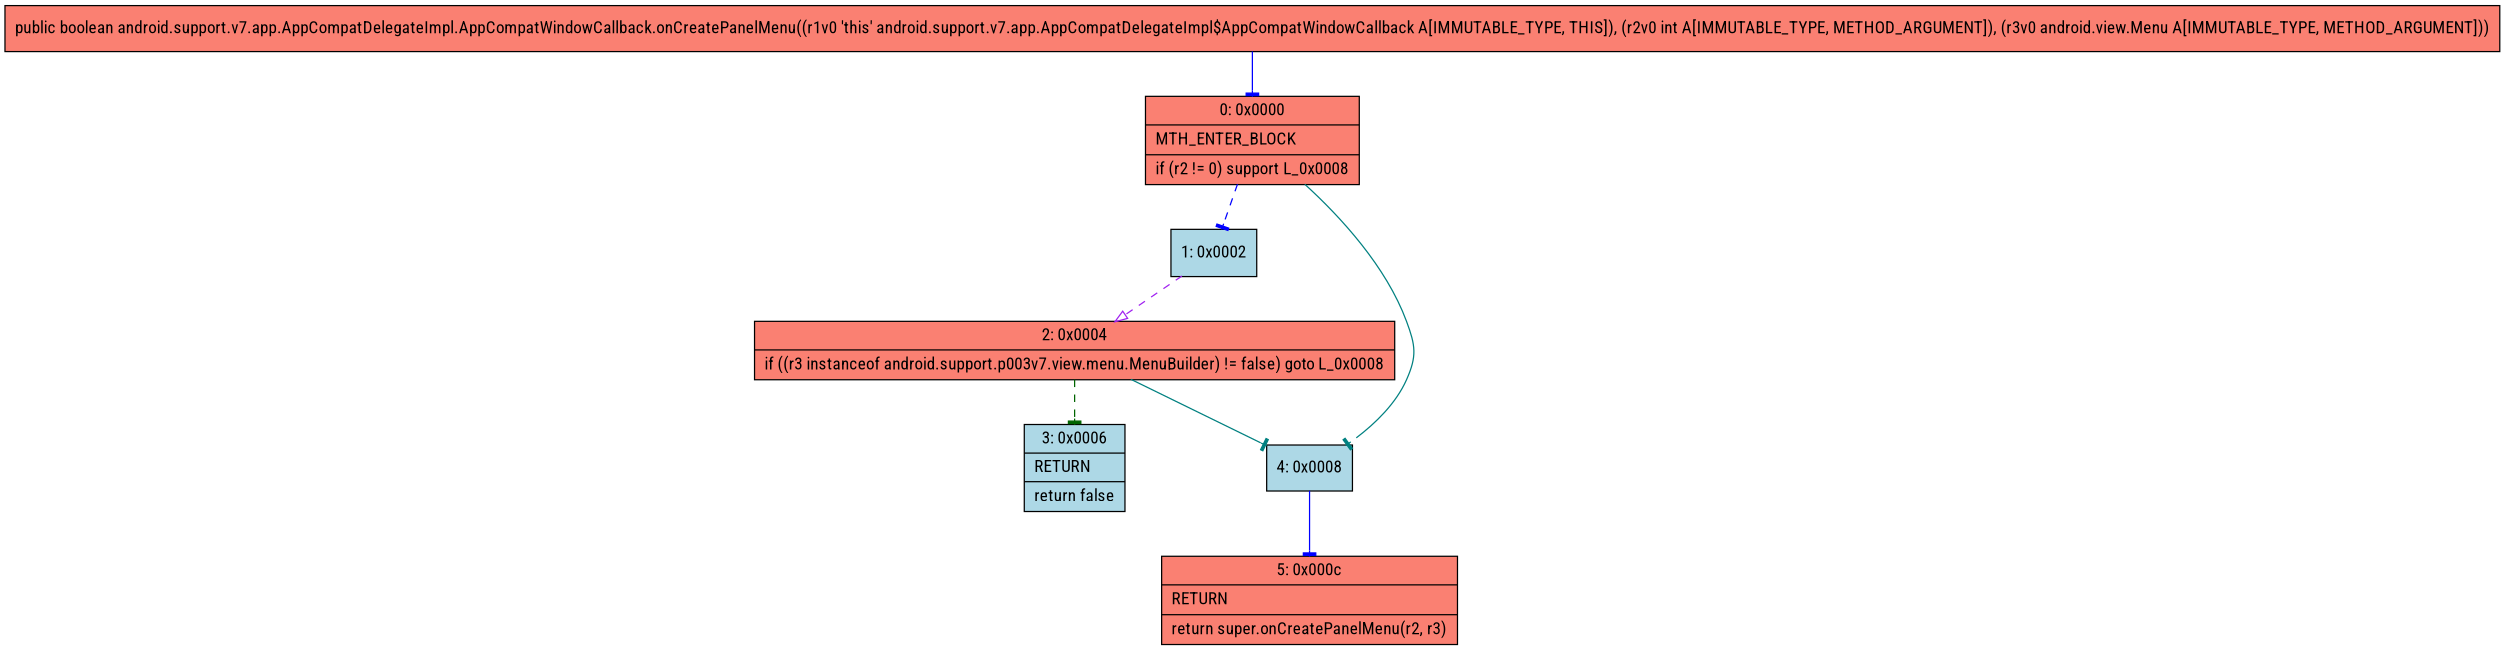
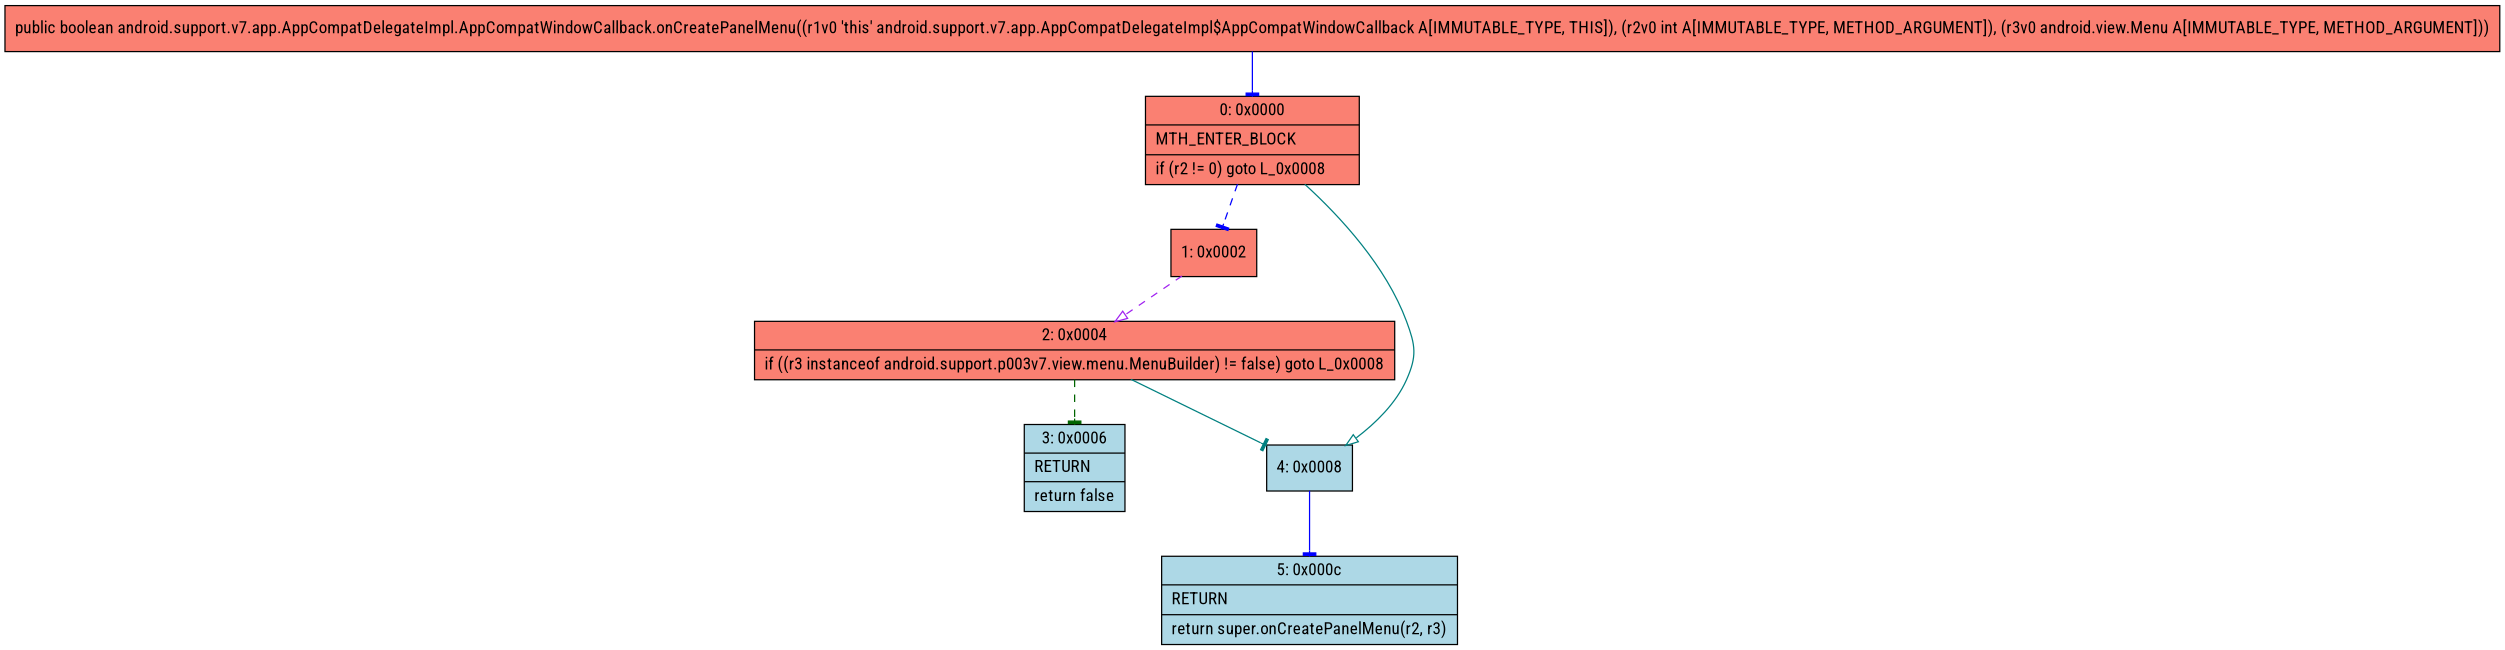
(1252, 169) -> (1241, 169)
(1214, 253) -> (1214, 253)
(1400, 306) -> (1400, 306)
(1310, 600) -> (1310, 600)
